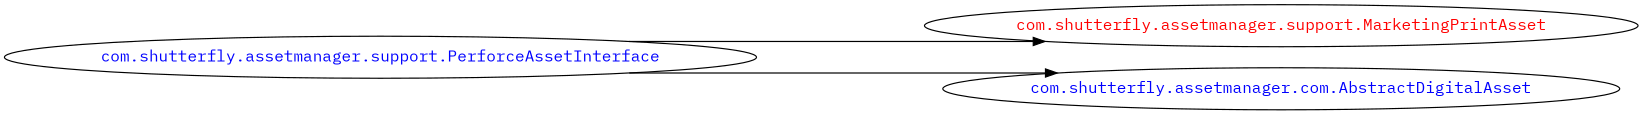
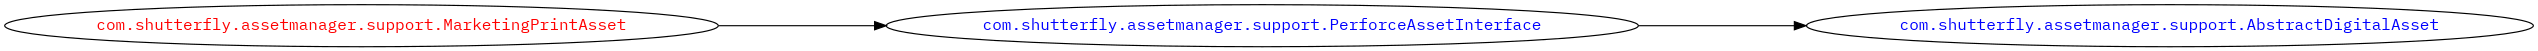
(831, 41) -> (797, 26)
(1281, 89) -> (2170, 26)
